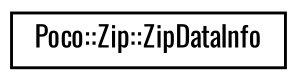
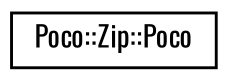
(148, 40) -> (114, 40)
